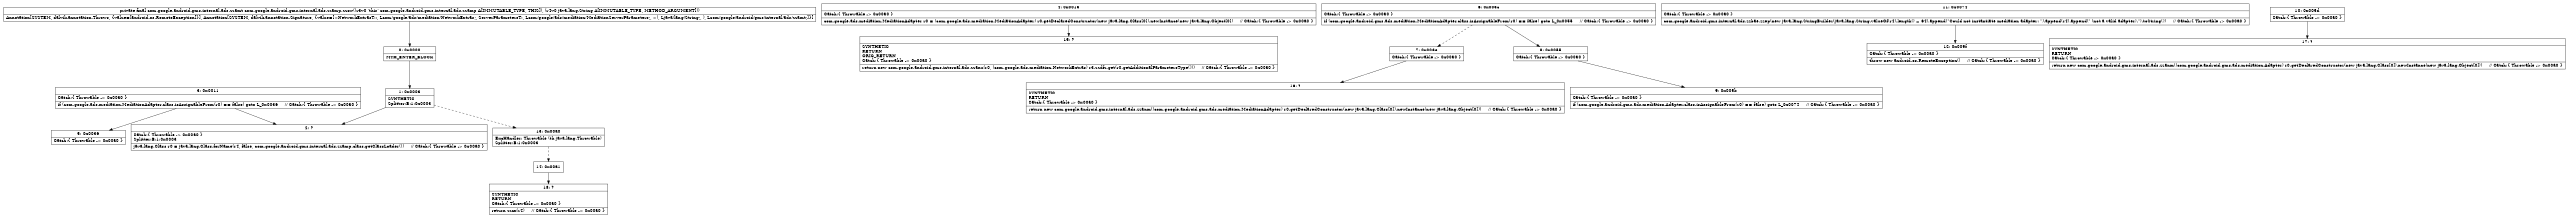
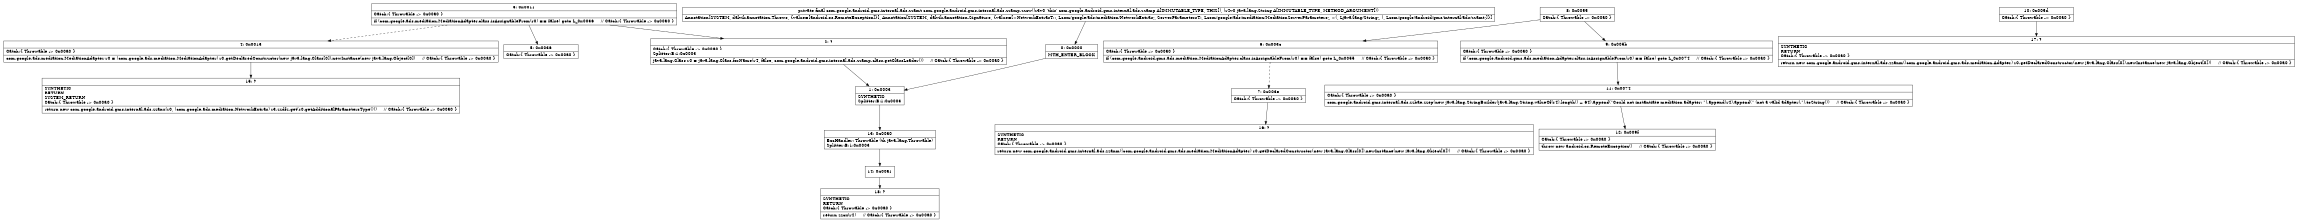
none -> (389, 33)
(1521, 35) -> (1453, 31)
(879, 56) -> (65, 98)
none -> (1618, 72)
(365, 115) -> (855, 74)
(474, 116) -> (880, 116)
(549, 153) -> (880, 156)
